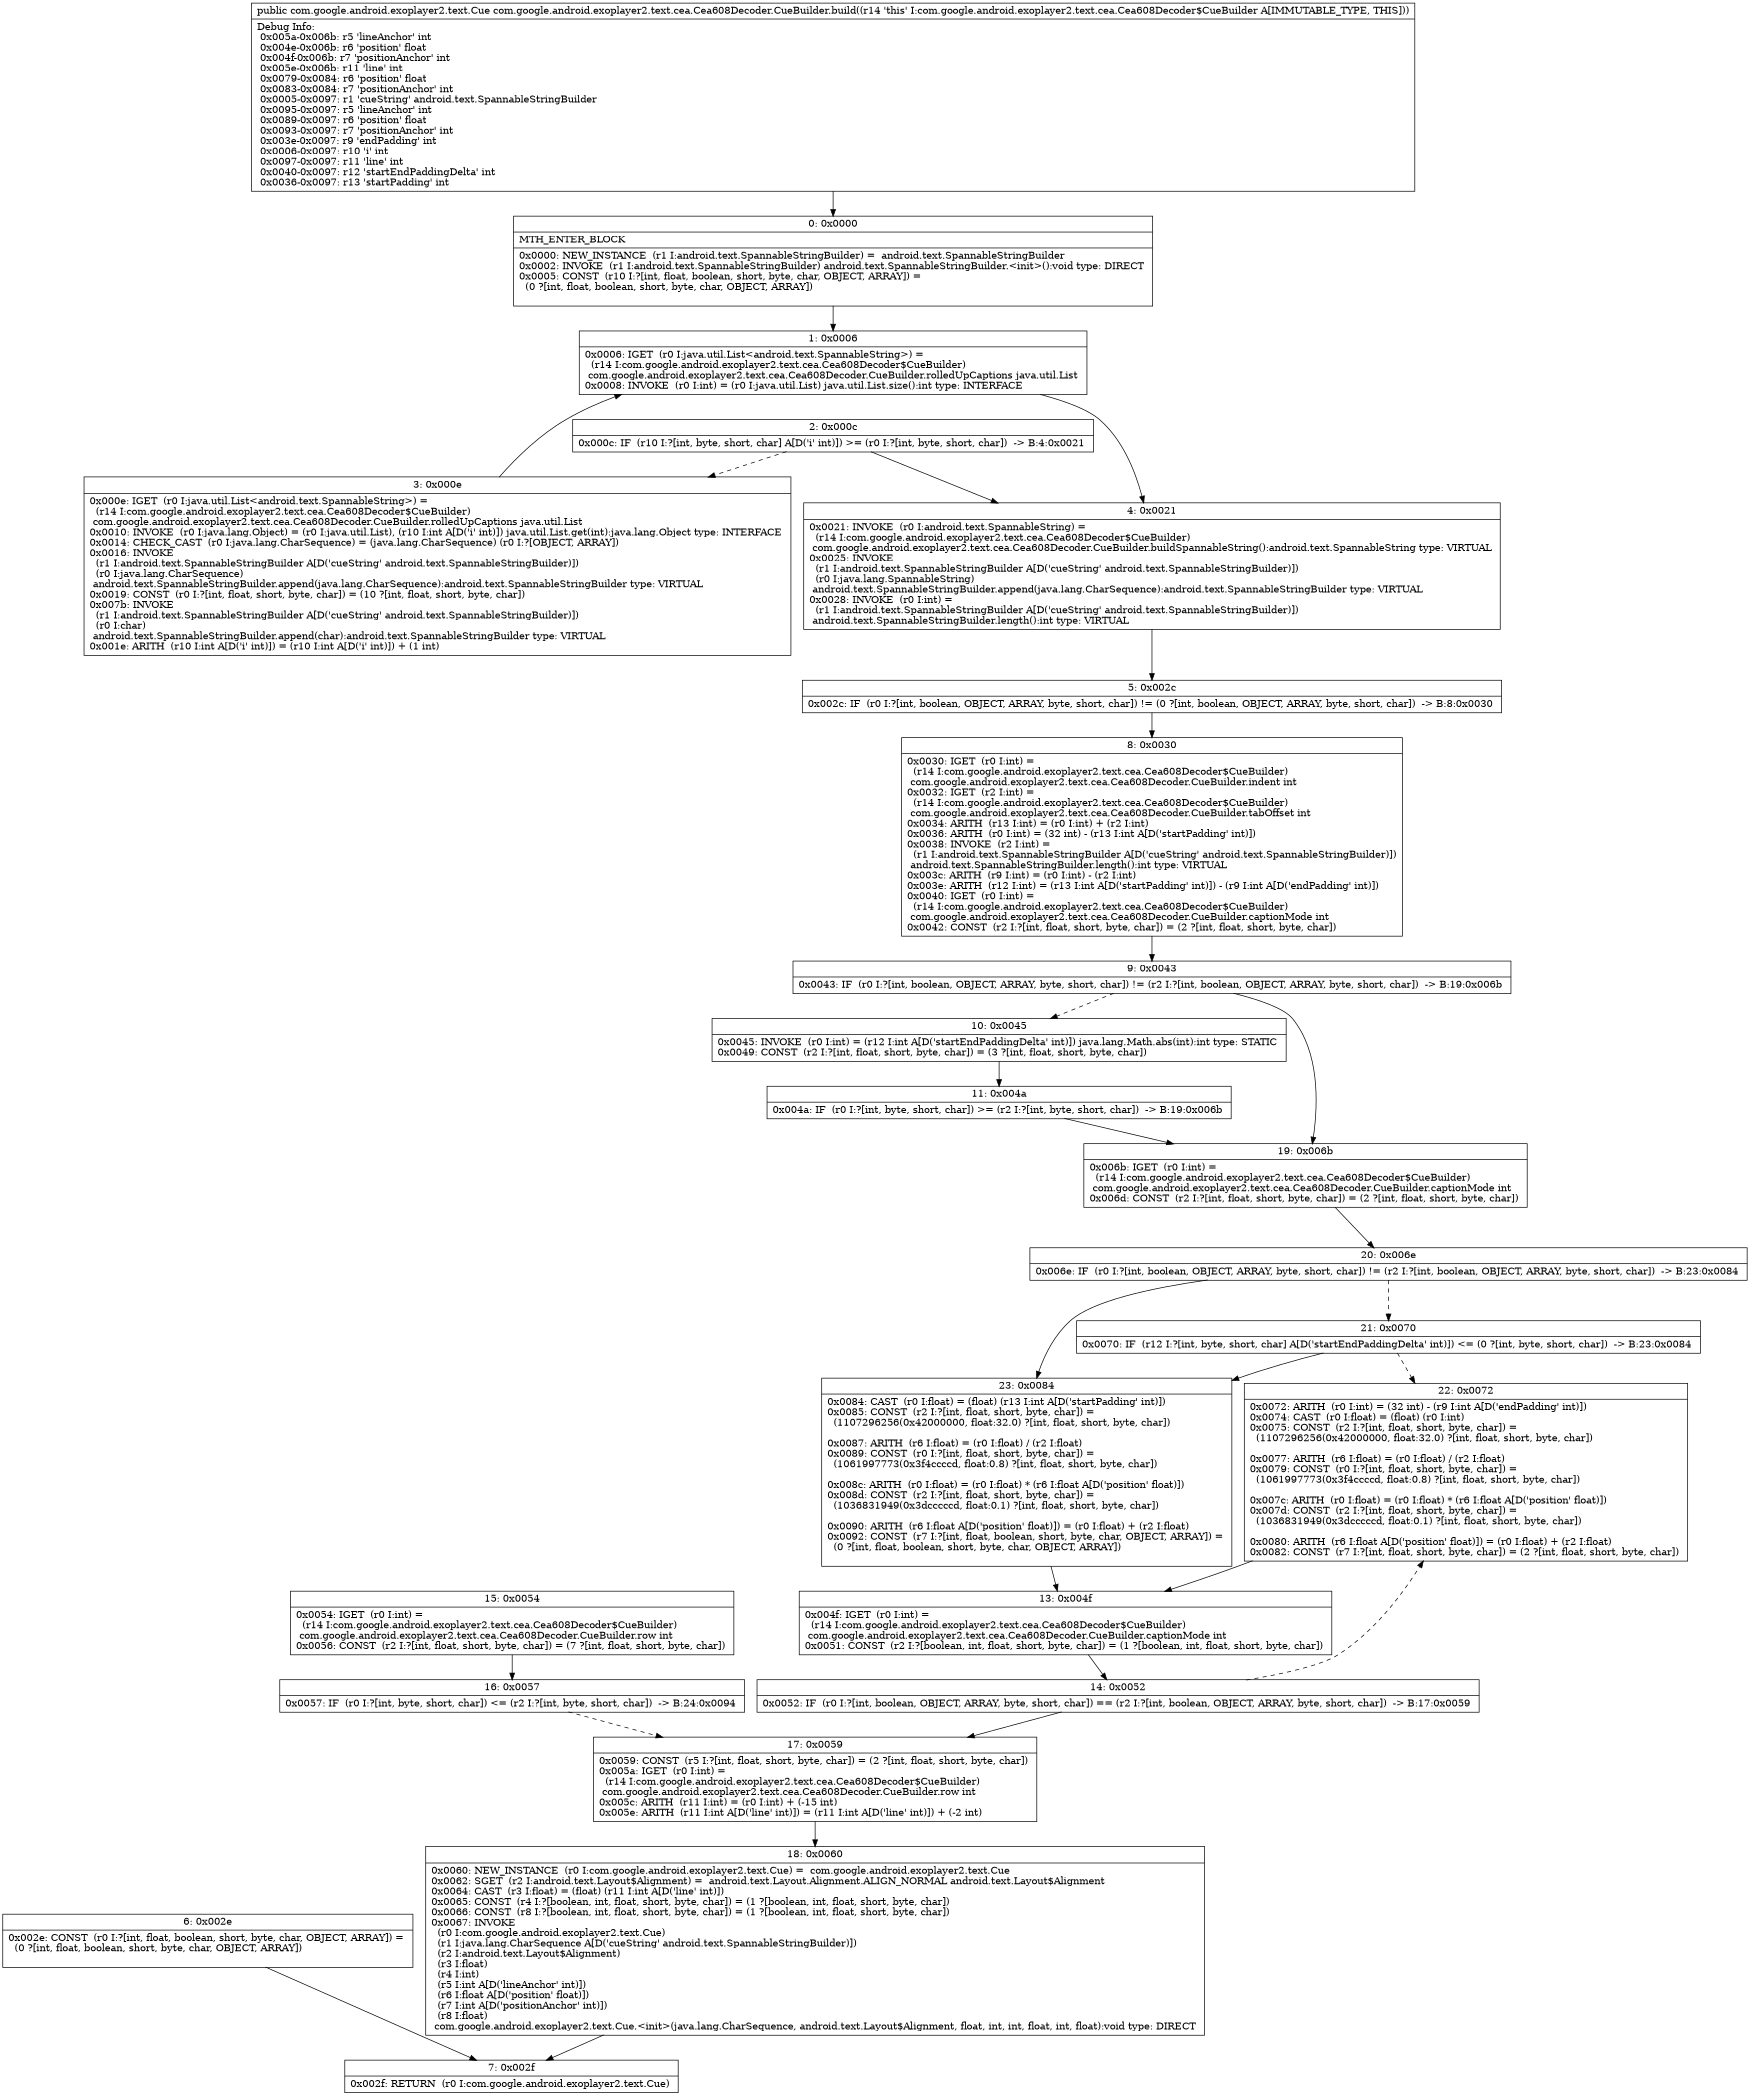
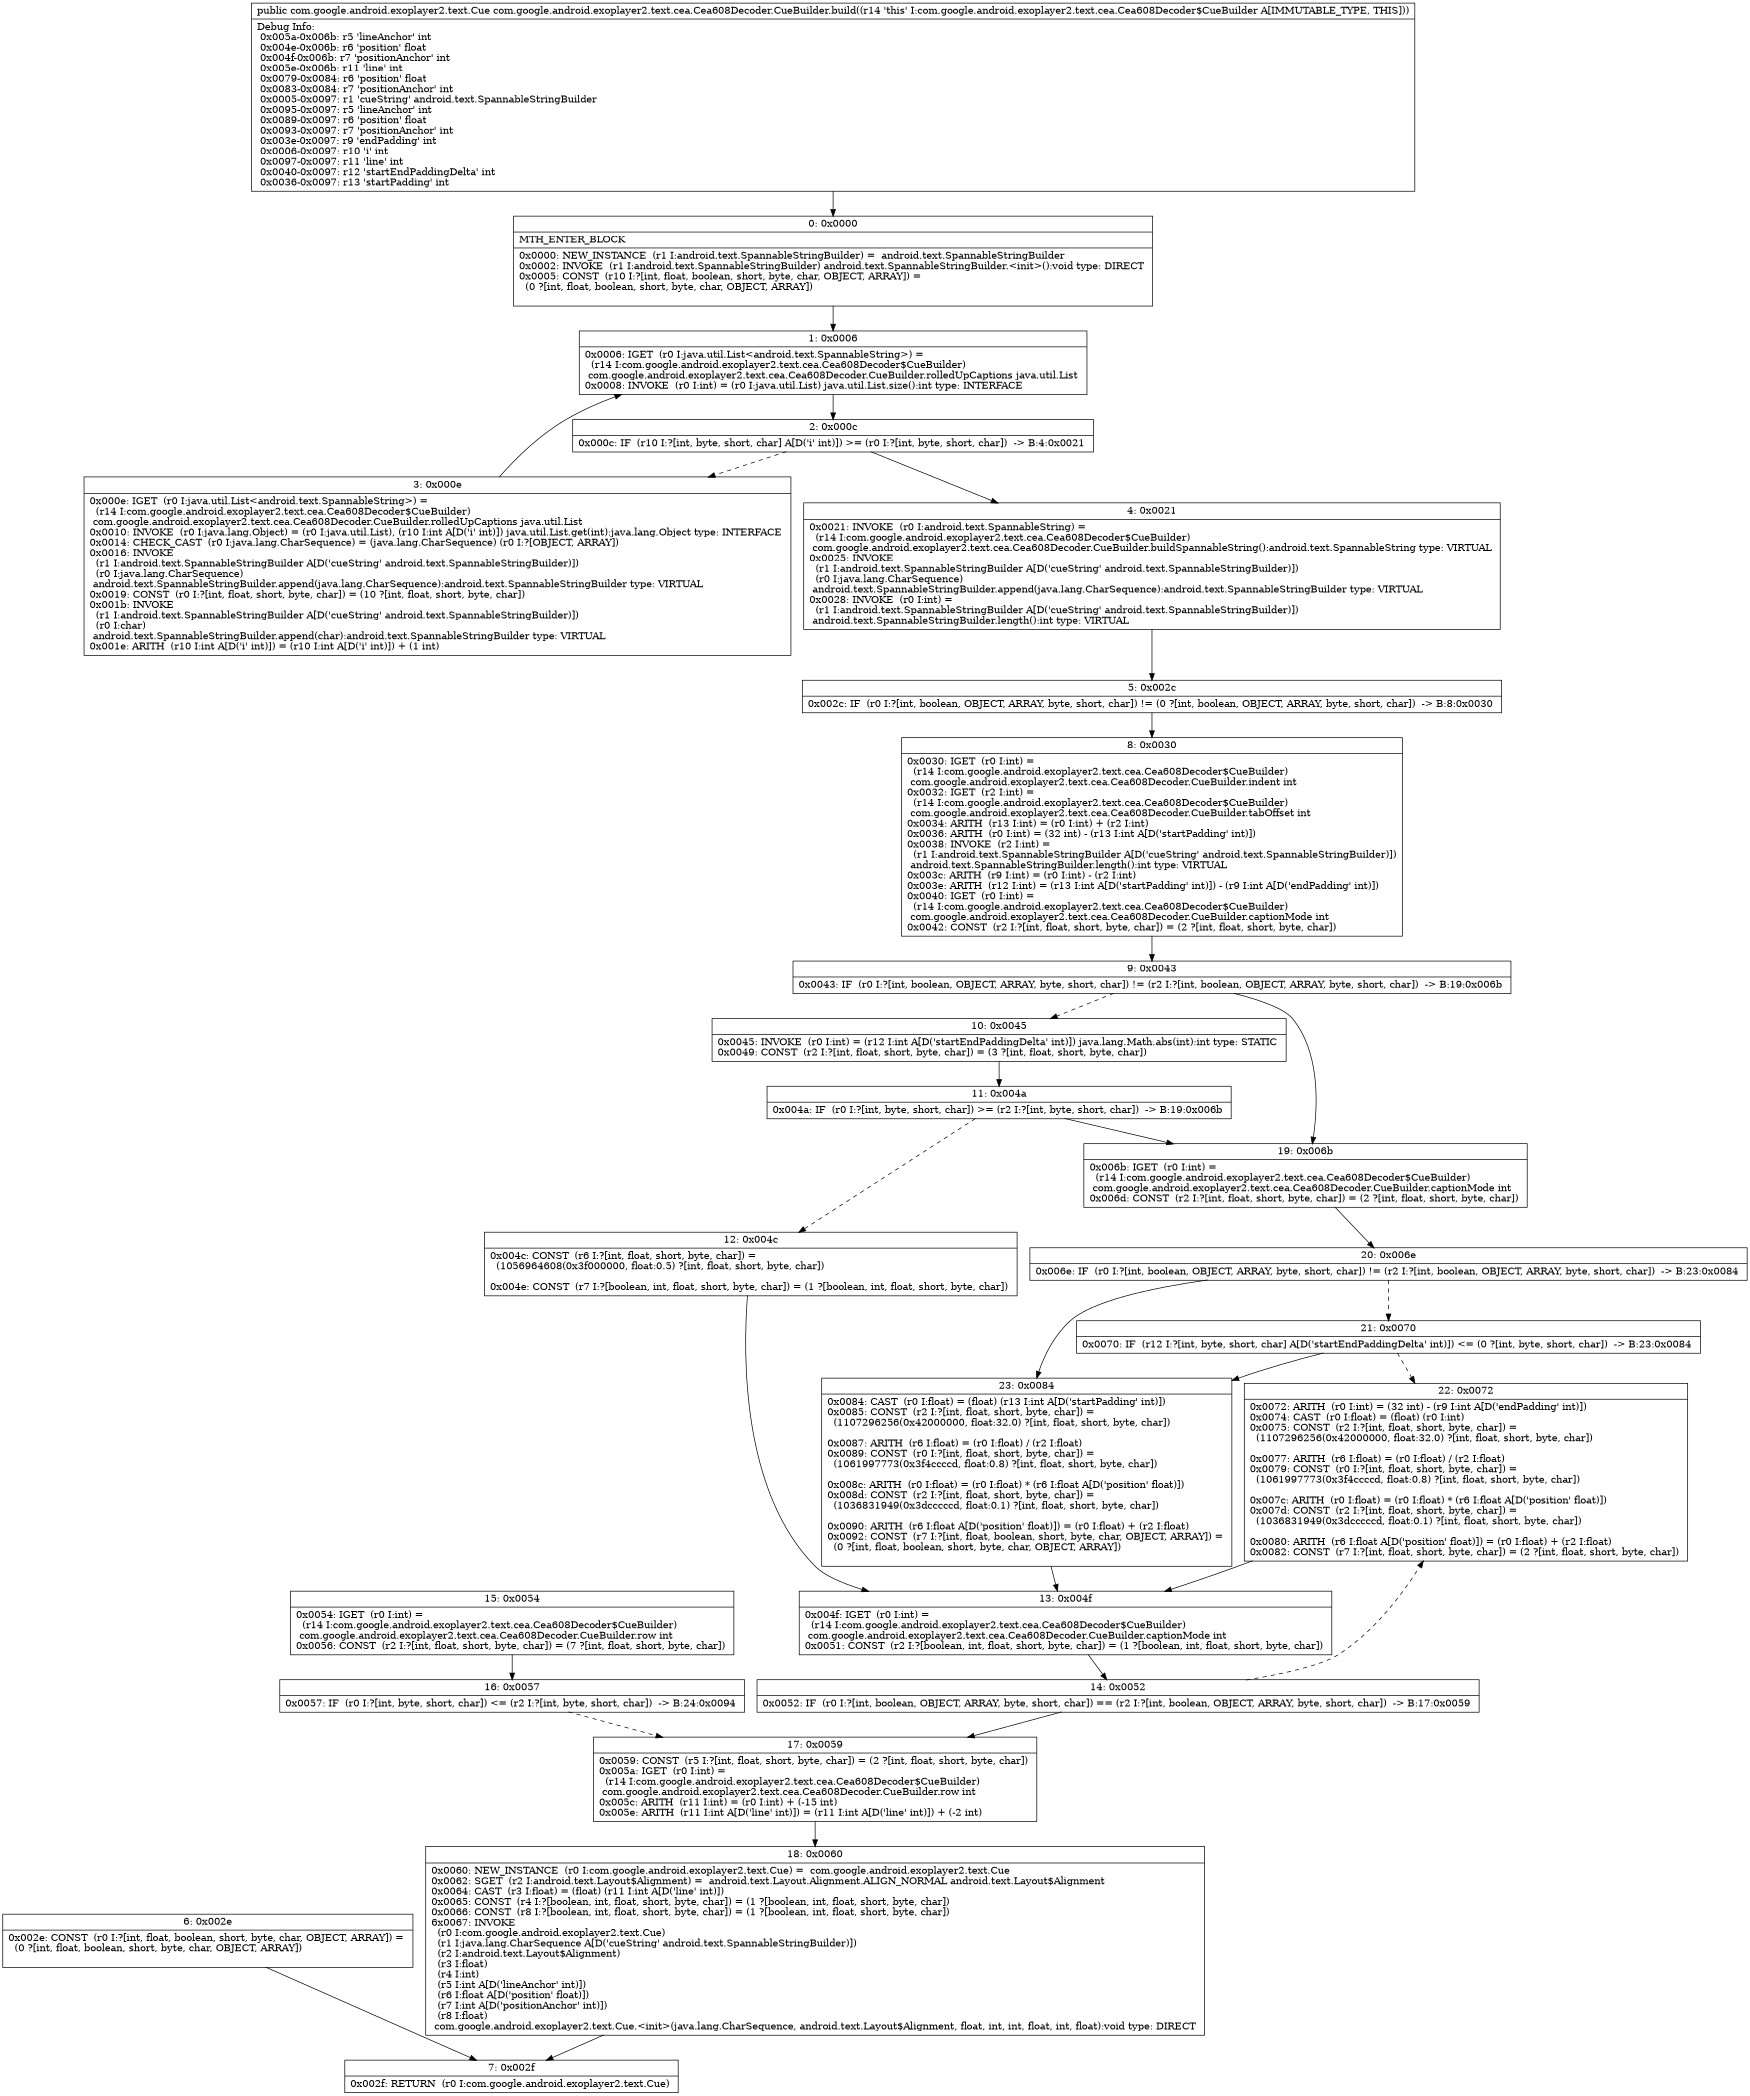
(1108, 428) -> (833, 404)
(892, 579) -> (886, 579)
(135, 605) -> (135, 605)
none -> (751, 1264)
(477, 1923) -> (477, 1923)
